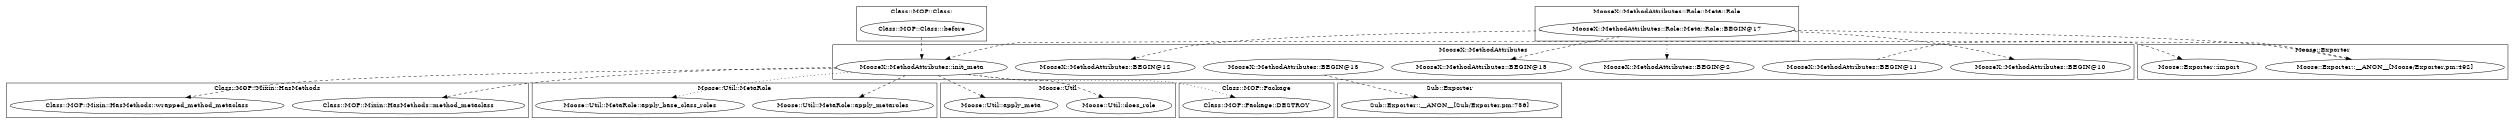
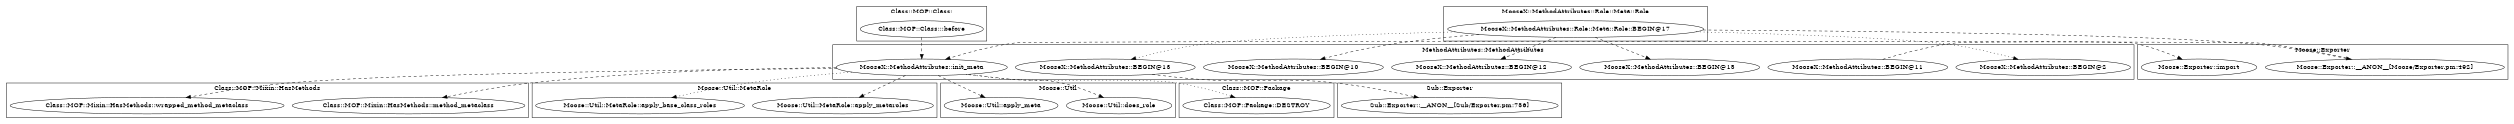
none -> (1295, 38)
(1483, 50) -> (1483, 50)
